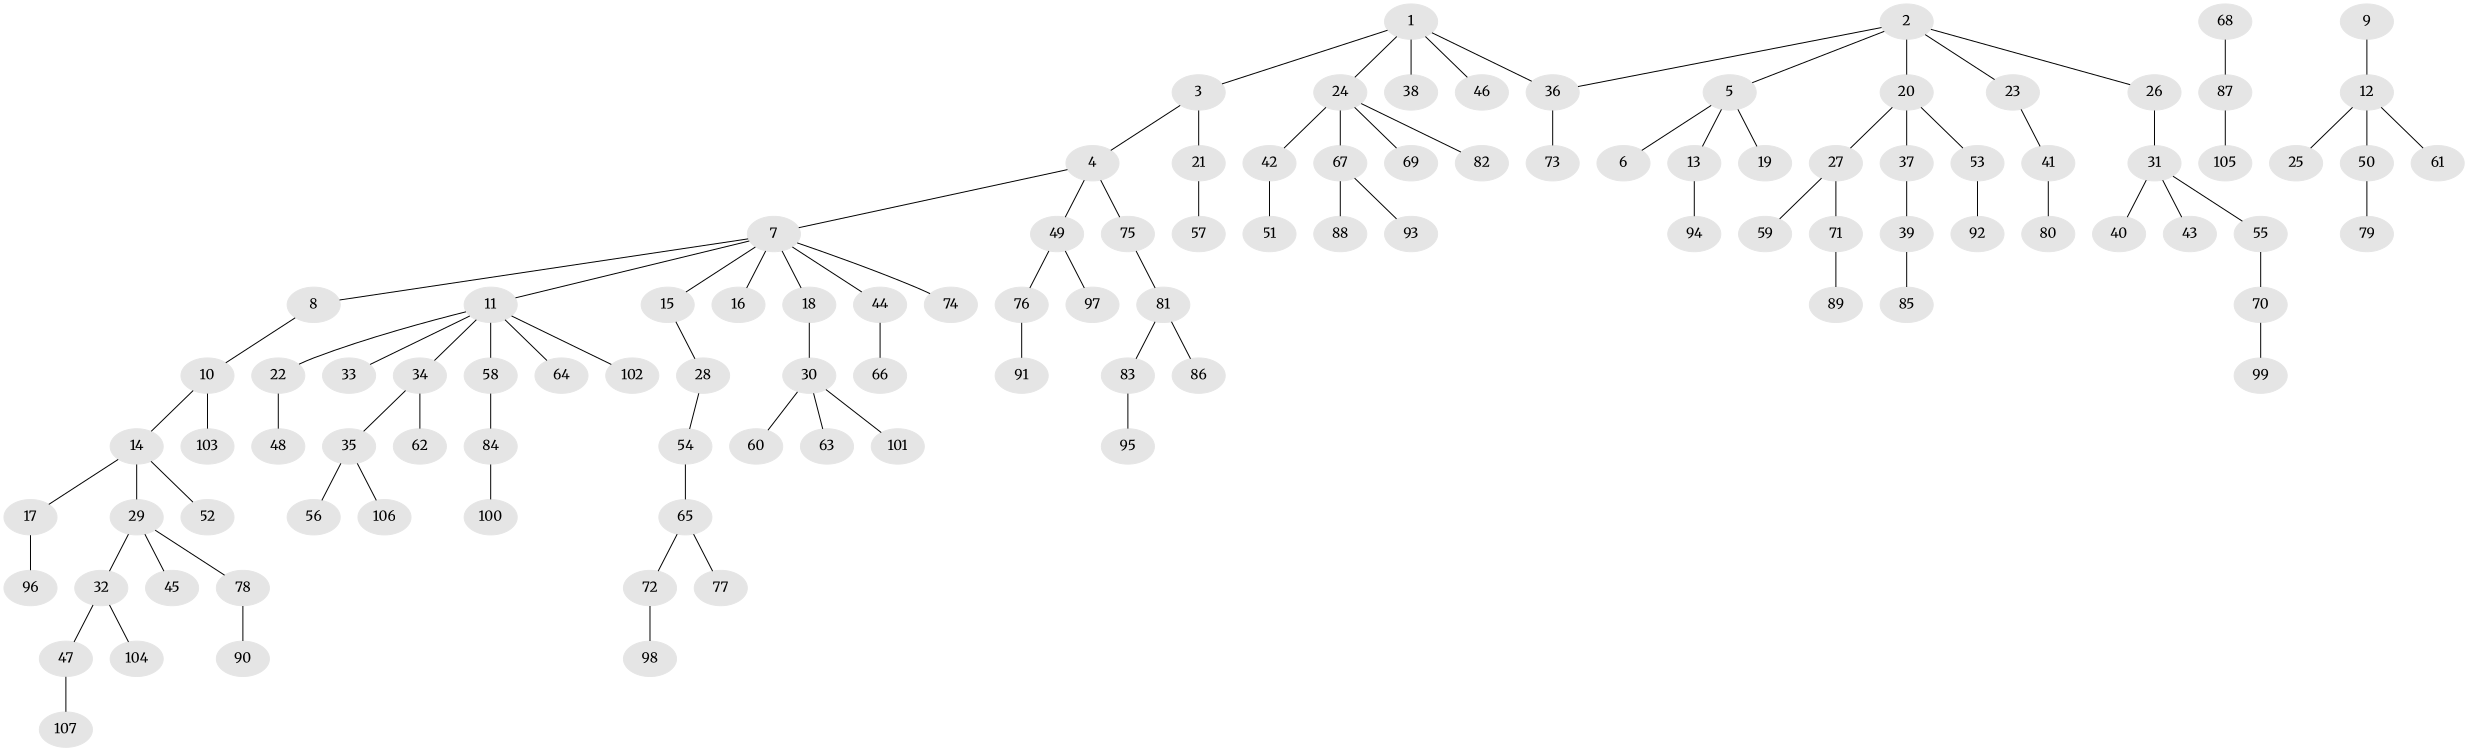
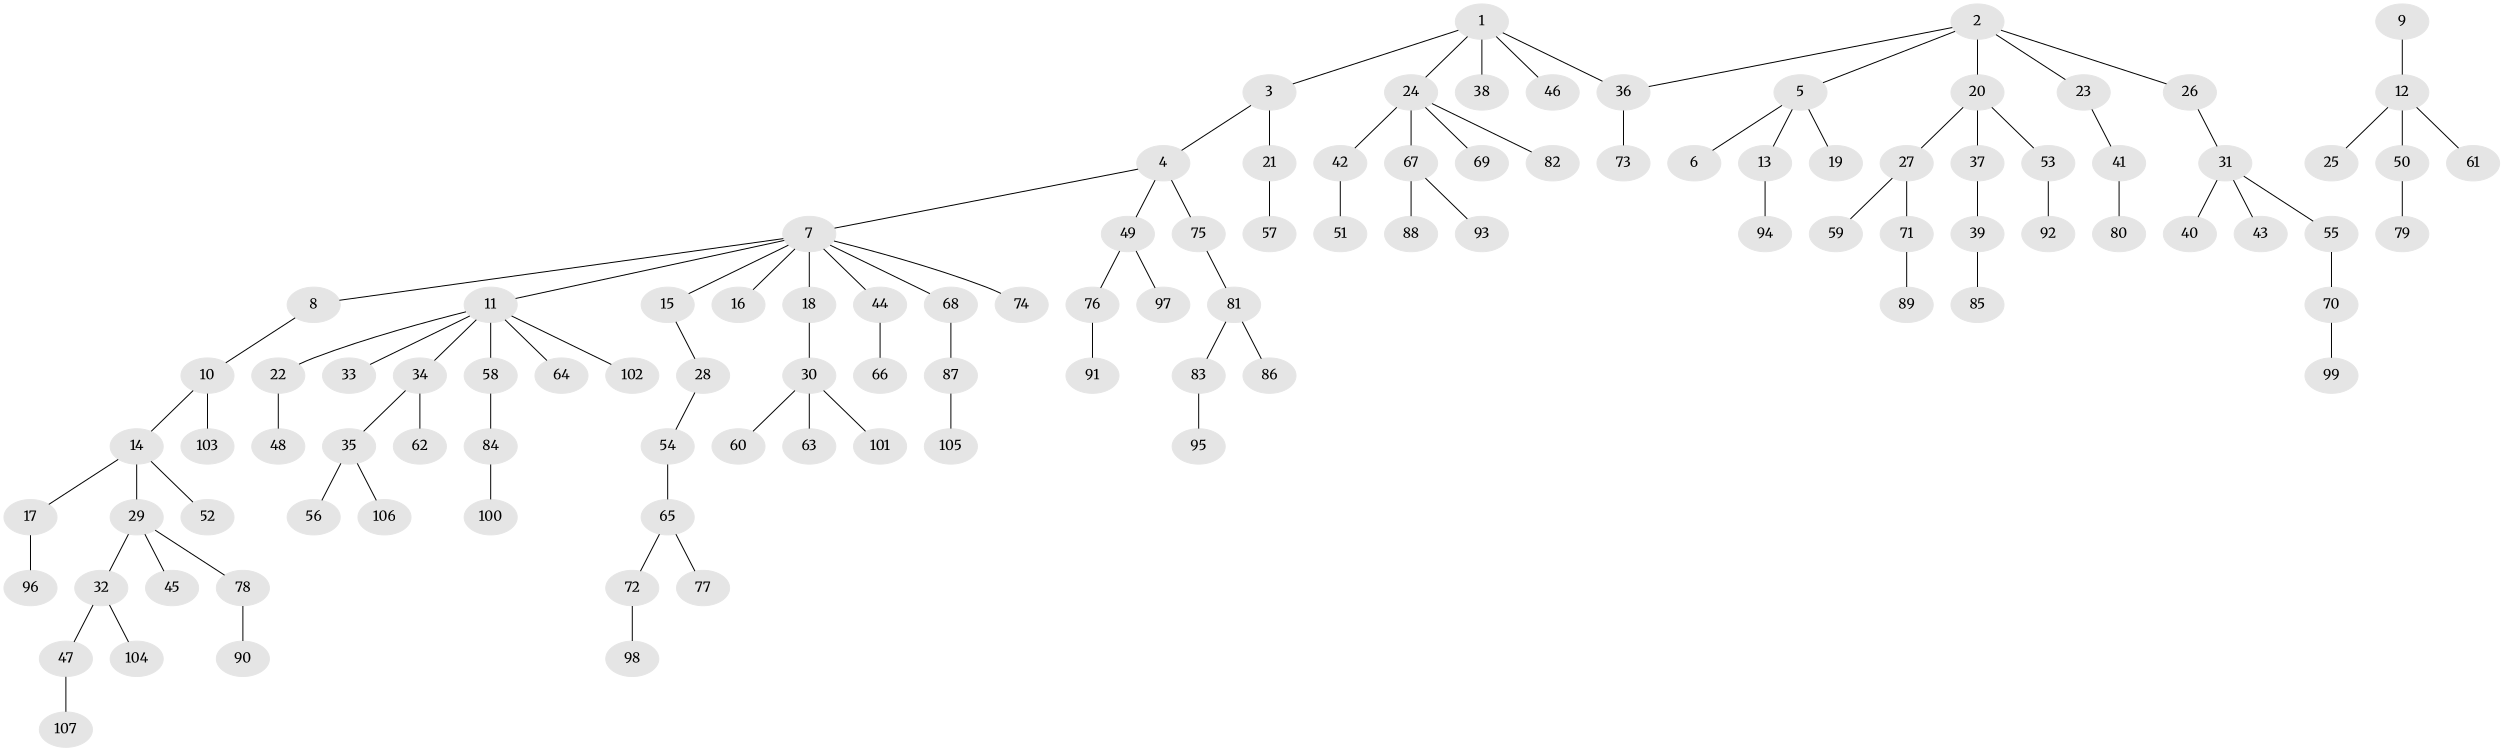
none -> (880, 269)
